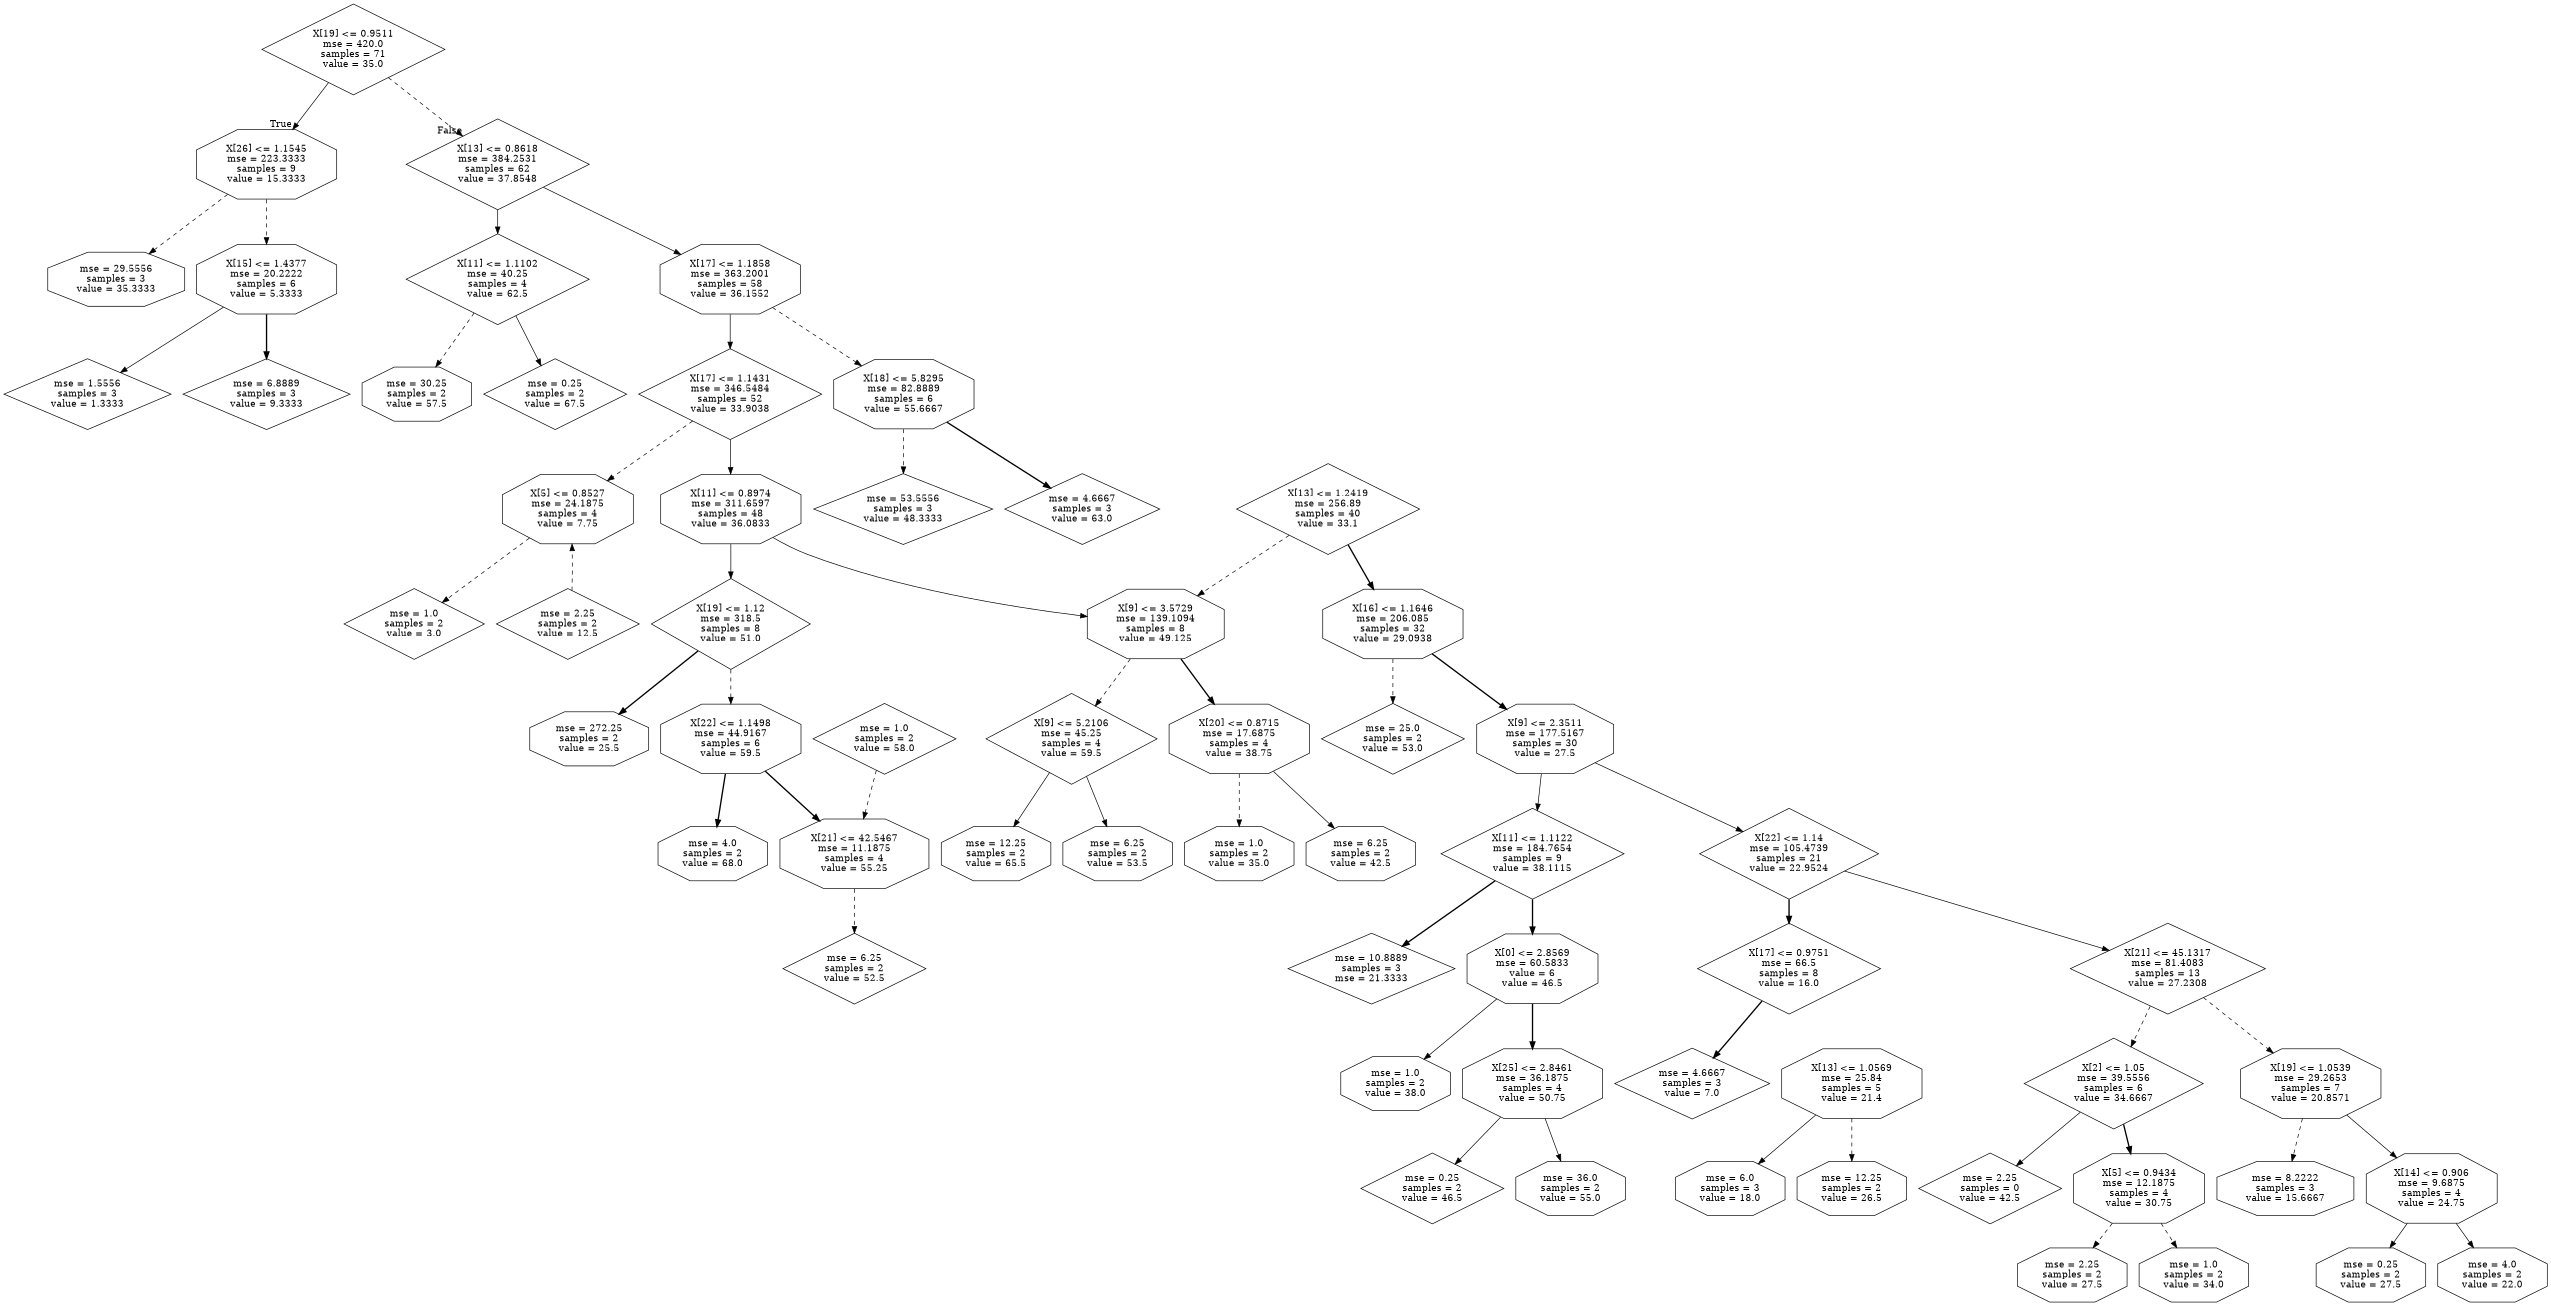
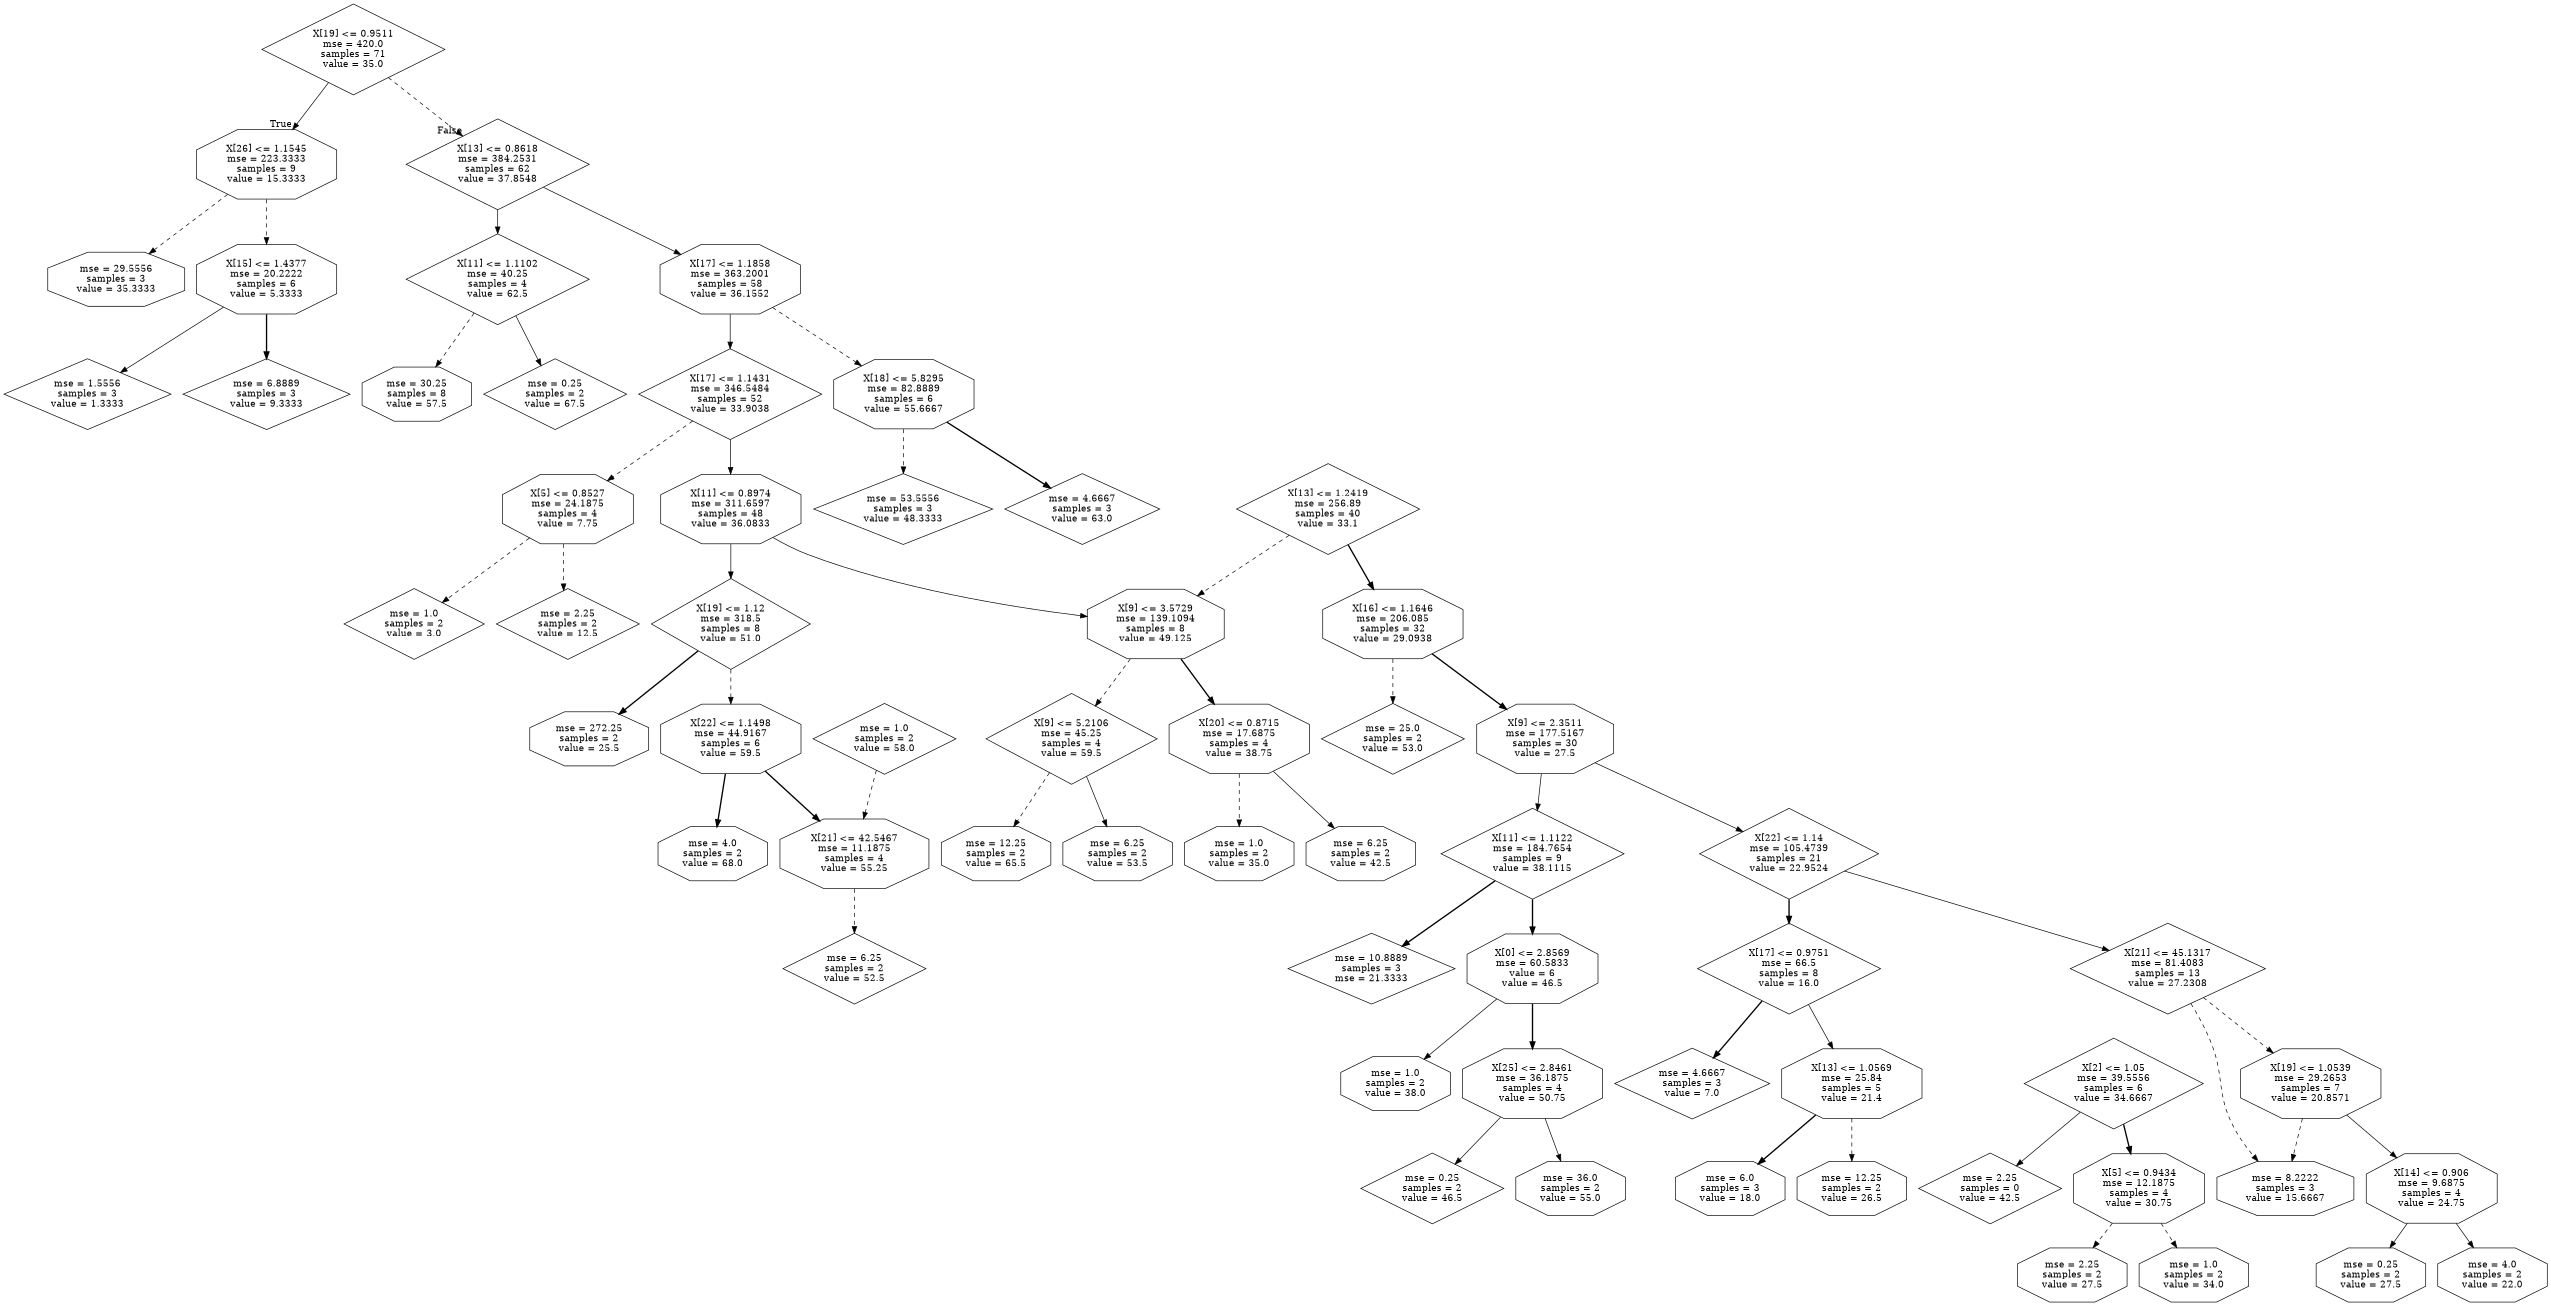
(417, 394) -> (417, 394)
(572, 571) -> (563, 564)
(1033, 797) -> (1033, 797)
(2142, 1023) -> (2220, 1081)
none -> (1819, 1024)
(1790, 1137) -> (1790, 1137)
